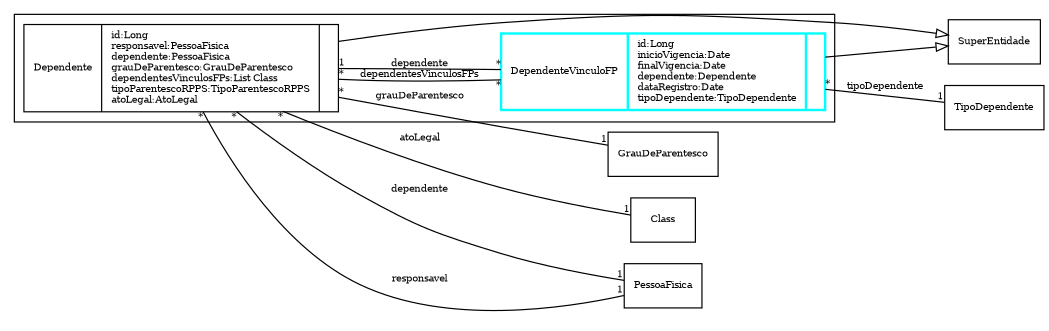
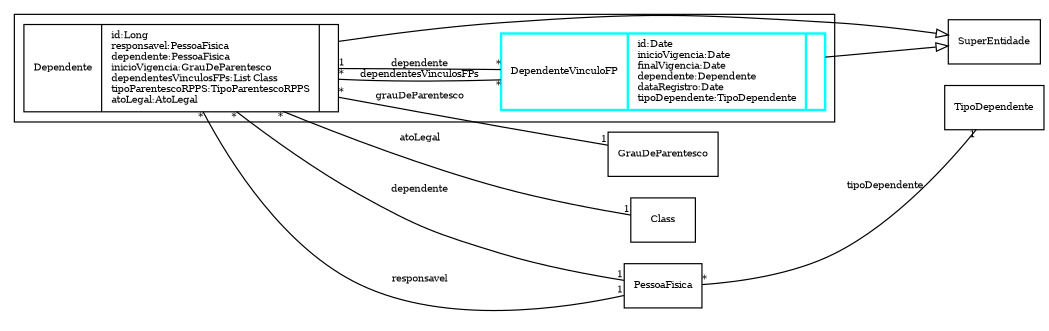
(656, 44) -> (655, 44)
(202, 68) -> (191, 68)
(885, 96) -> (857, 241)
